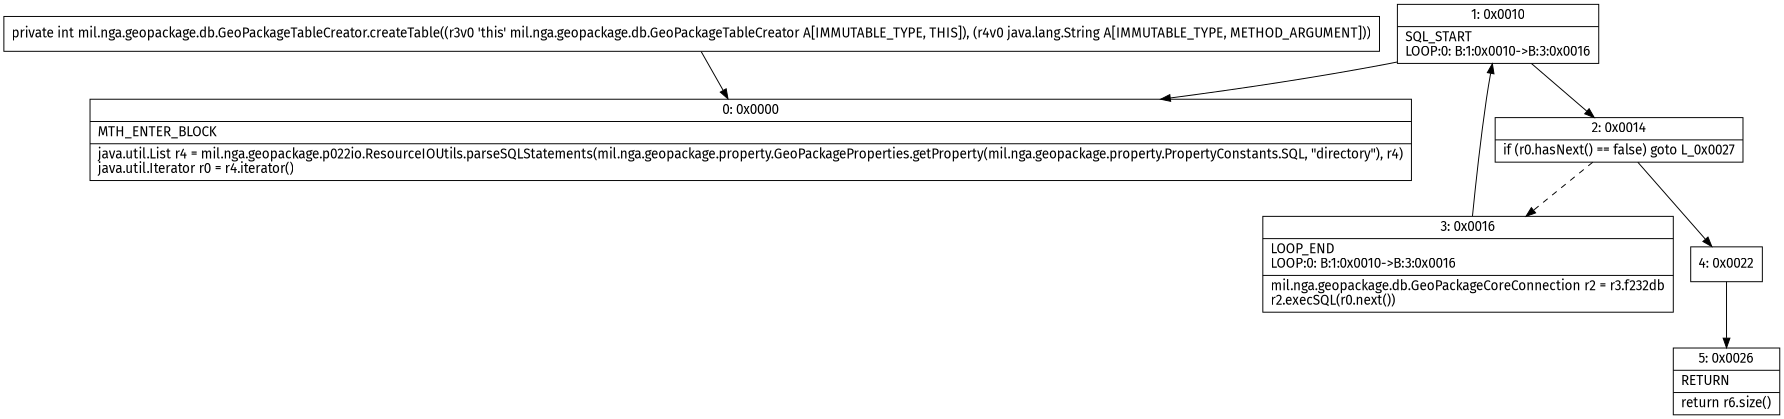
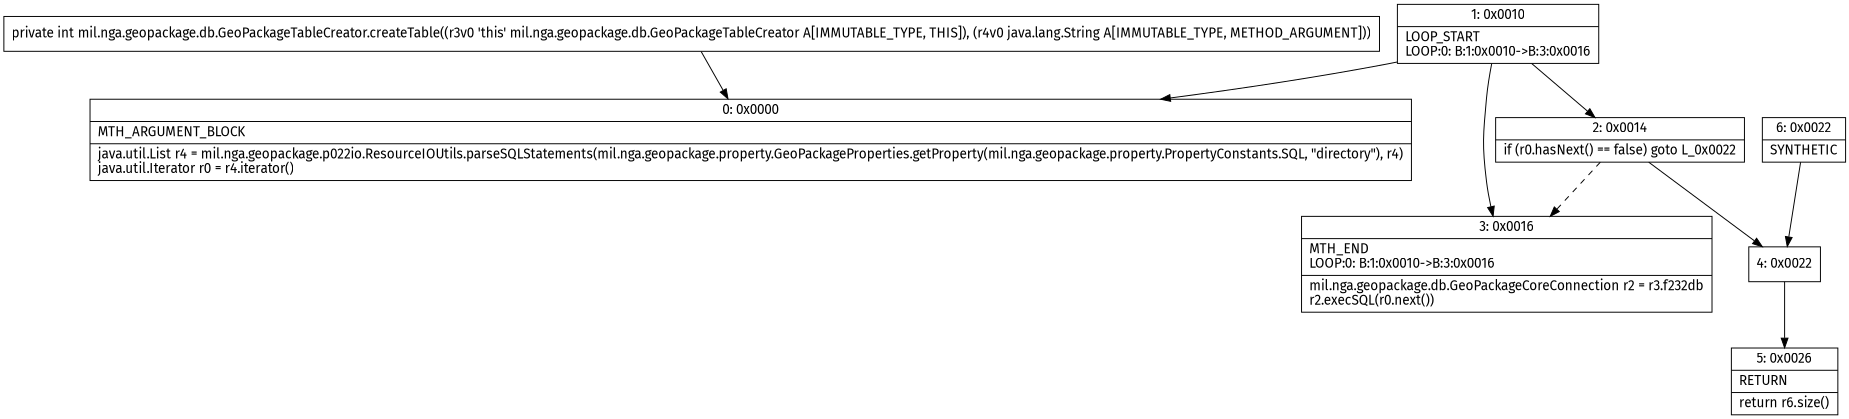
(1439, 37) -> (1443, 37)
(158, 132) -> (172, 132)
none -> (1804, 140)
(1480, 144) -> (1484, 135)
(1619, 151) -> (1620, 151)
(1303, 249) -> (1339, 249)
